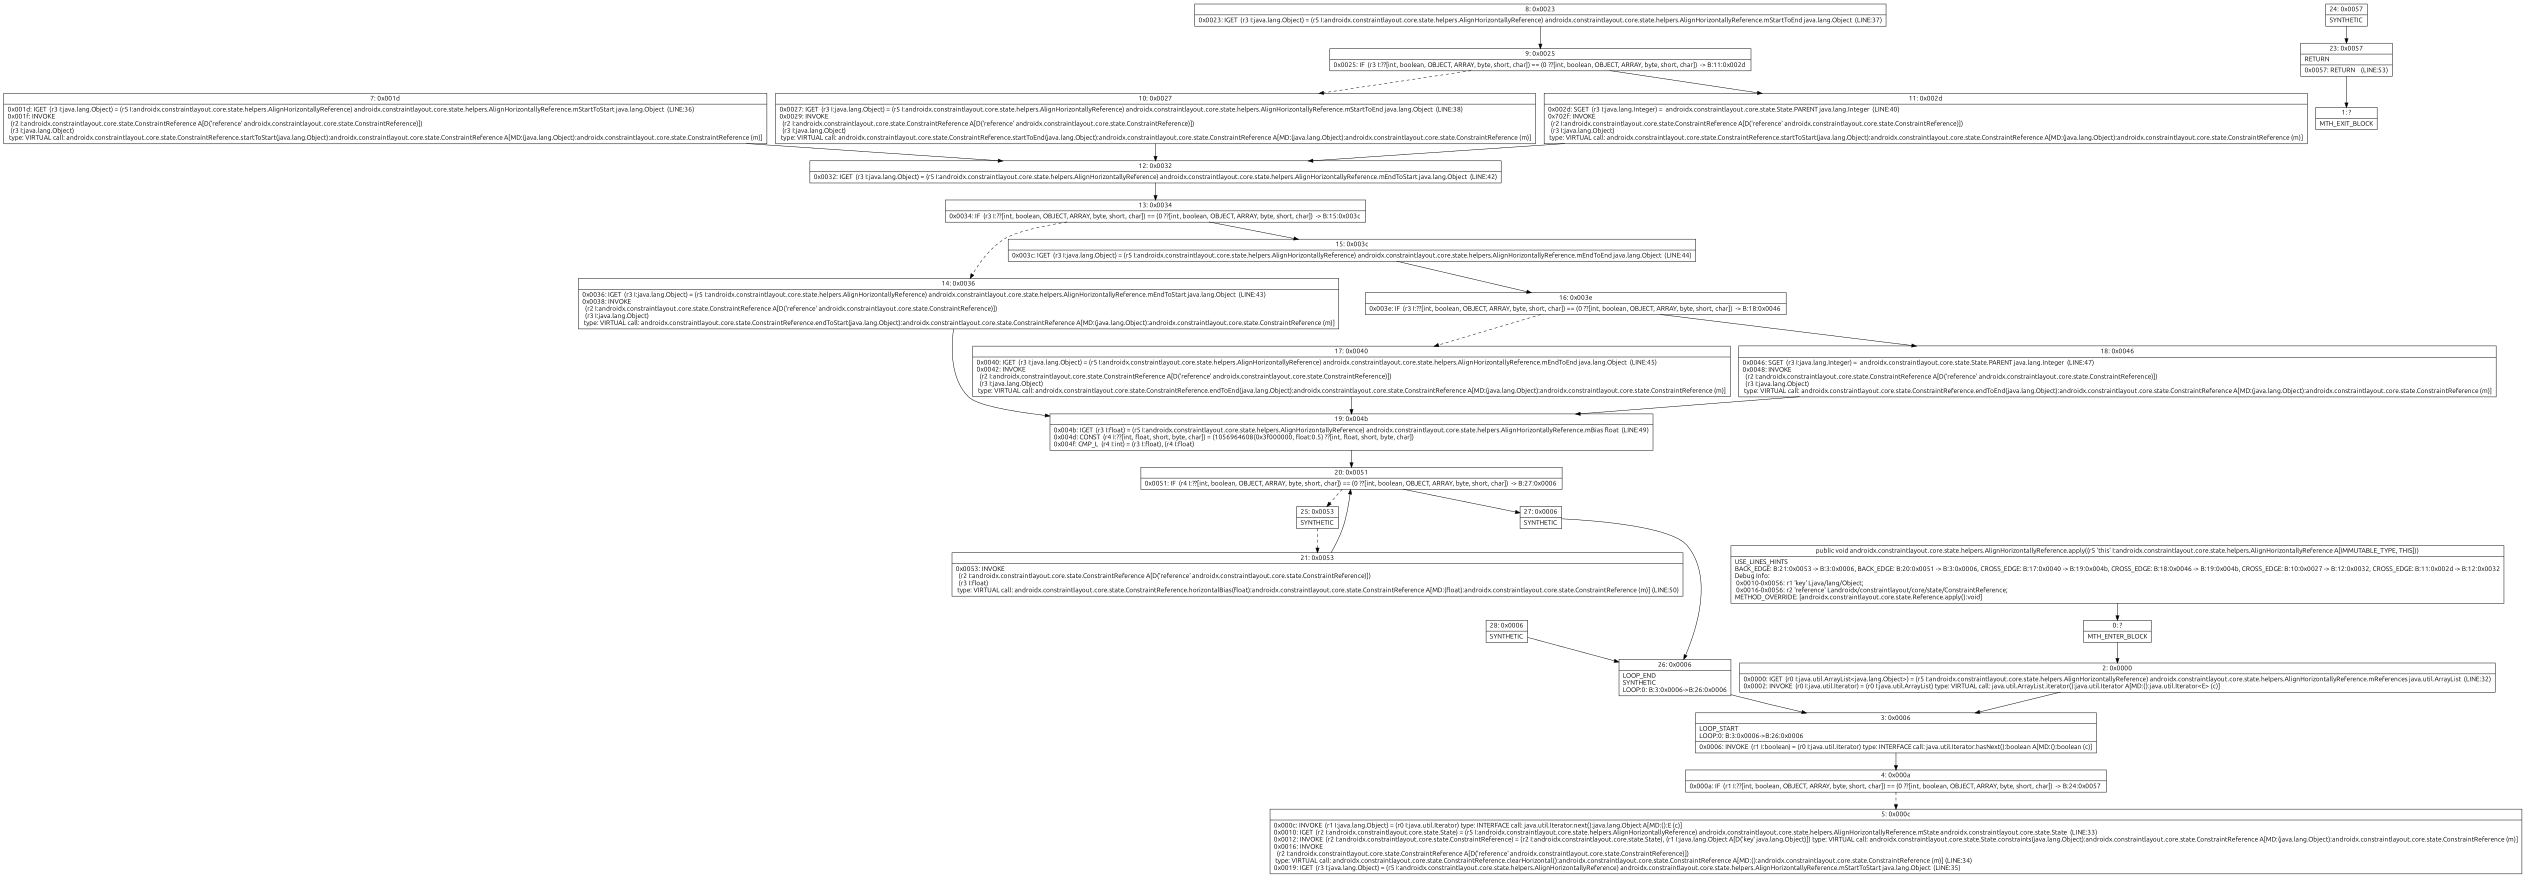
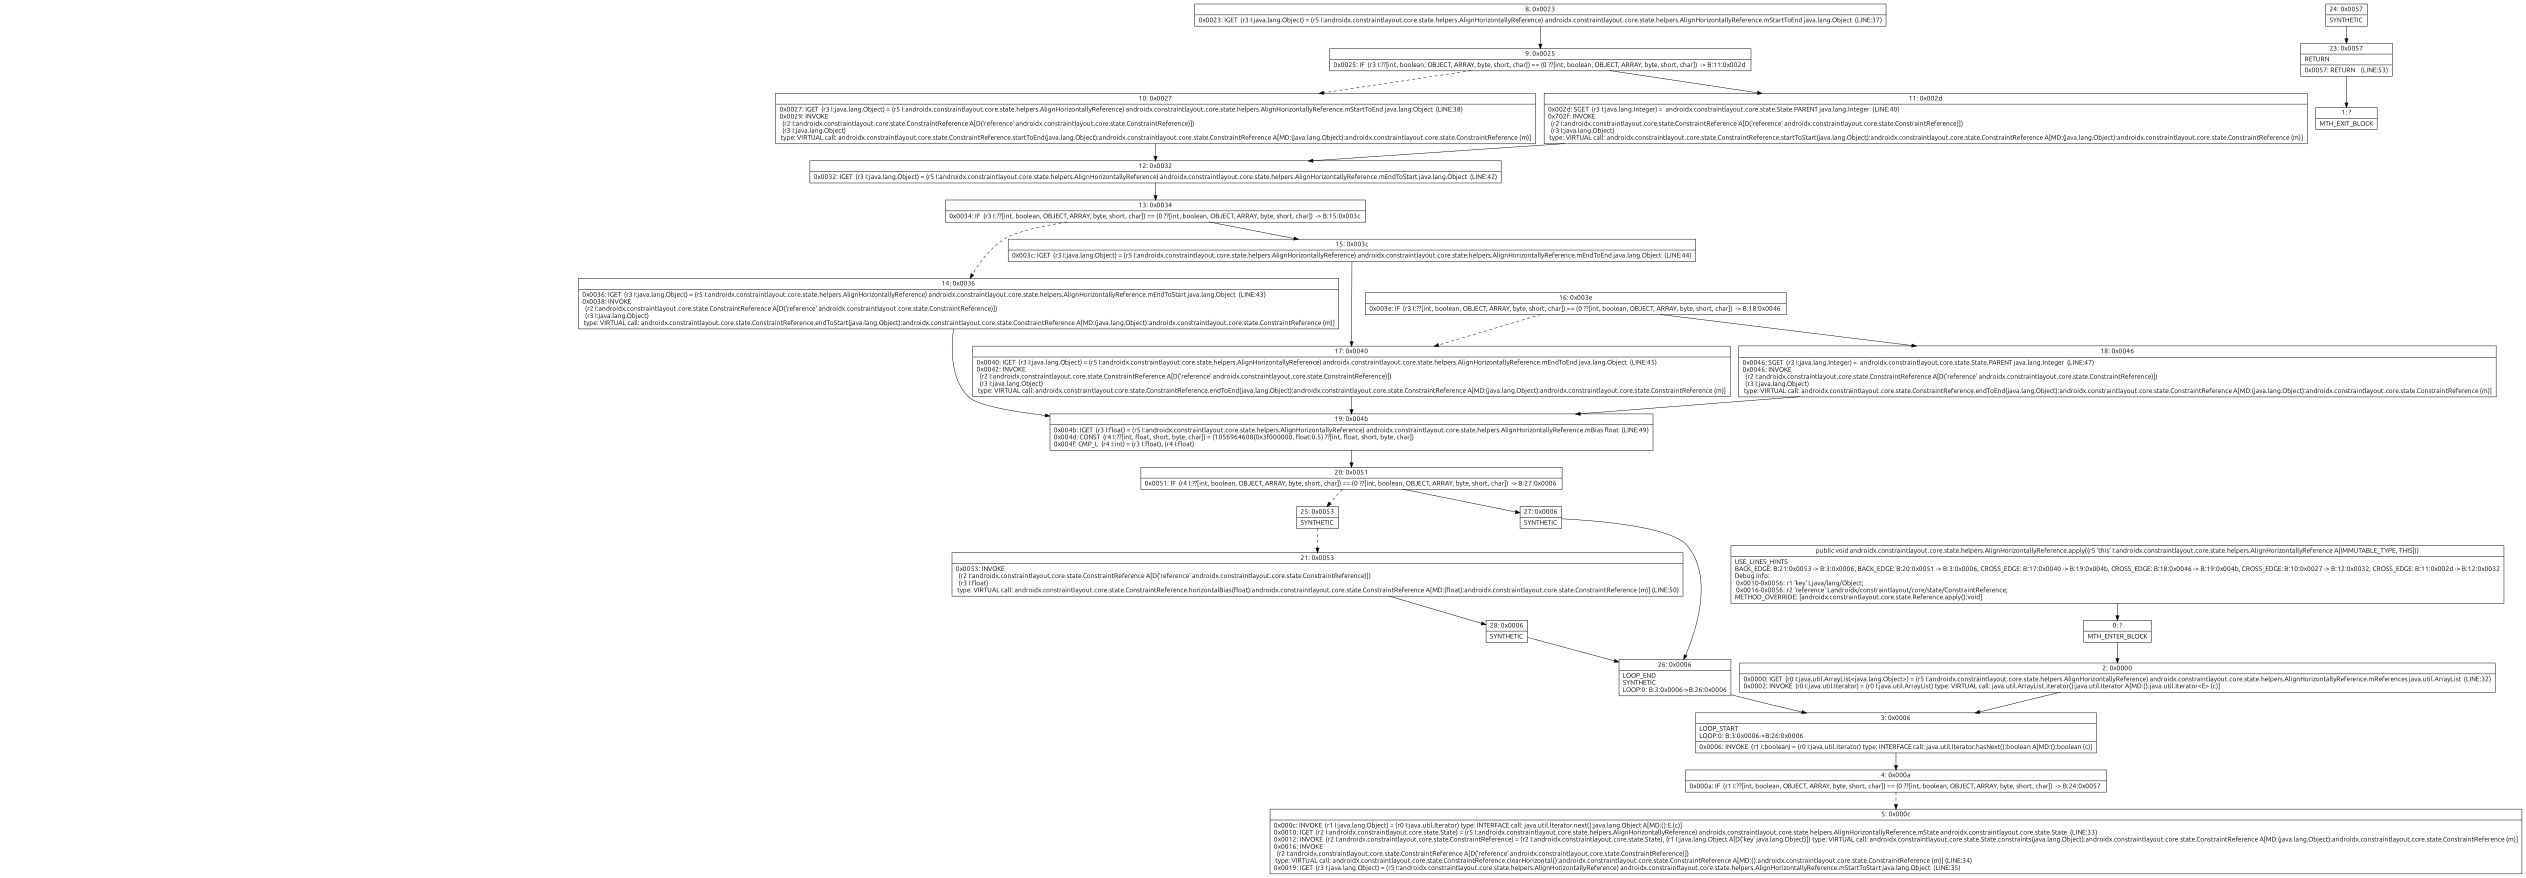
(385, 119) -> none
(1462, 276) -> (1352, 301)
(1768, 370) -> (1768, 370)
(1344, 525) -> (1435, 610)
